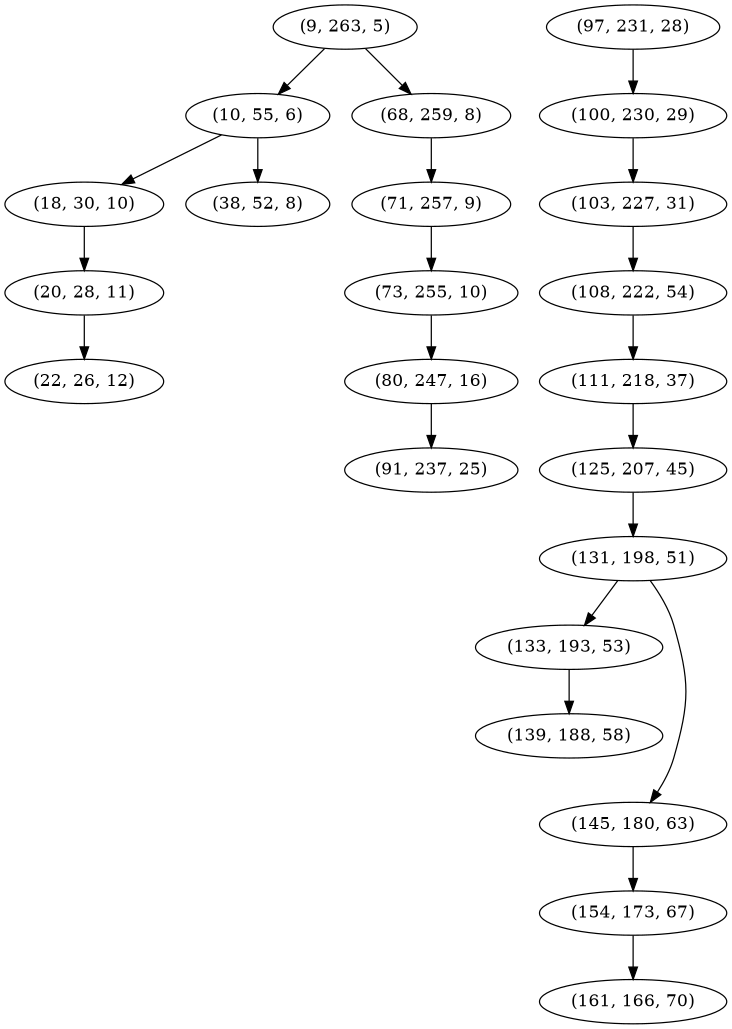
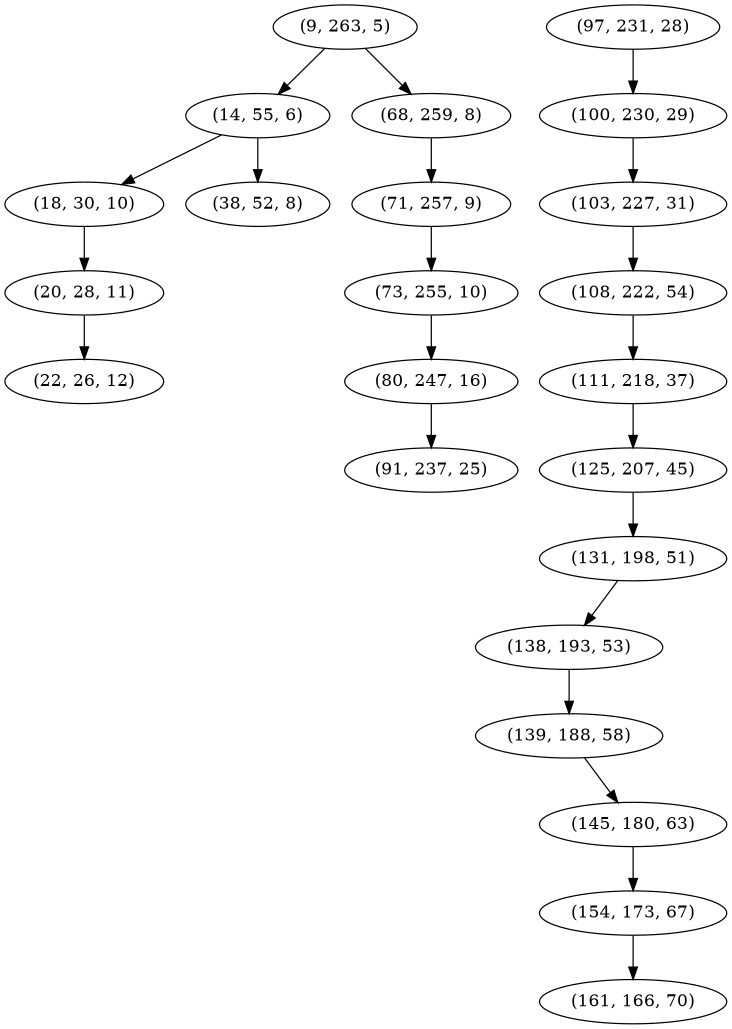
(258, 116) -> (258, 116)
(569, 647) -> (569, 647)
(686, 685) -> (597, 775)
